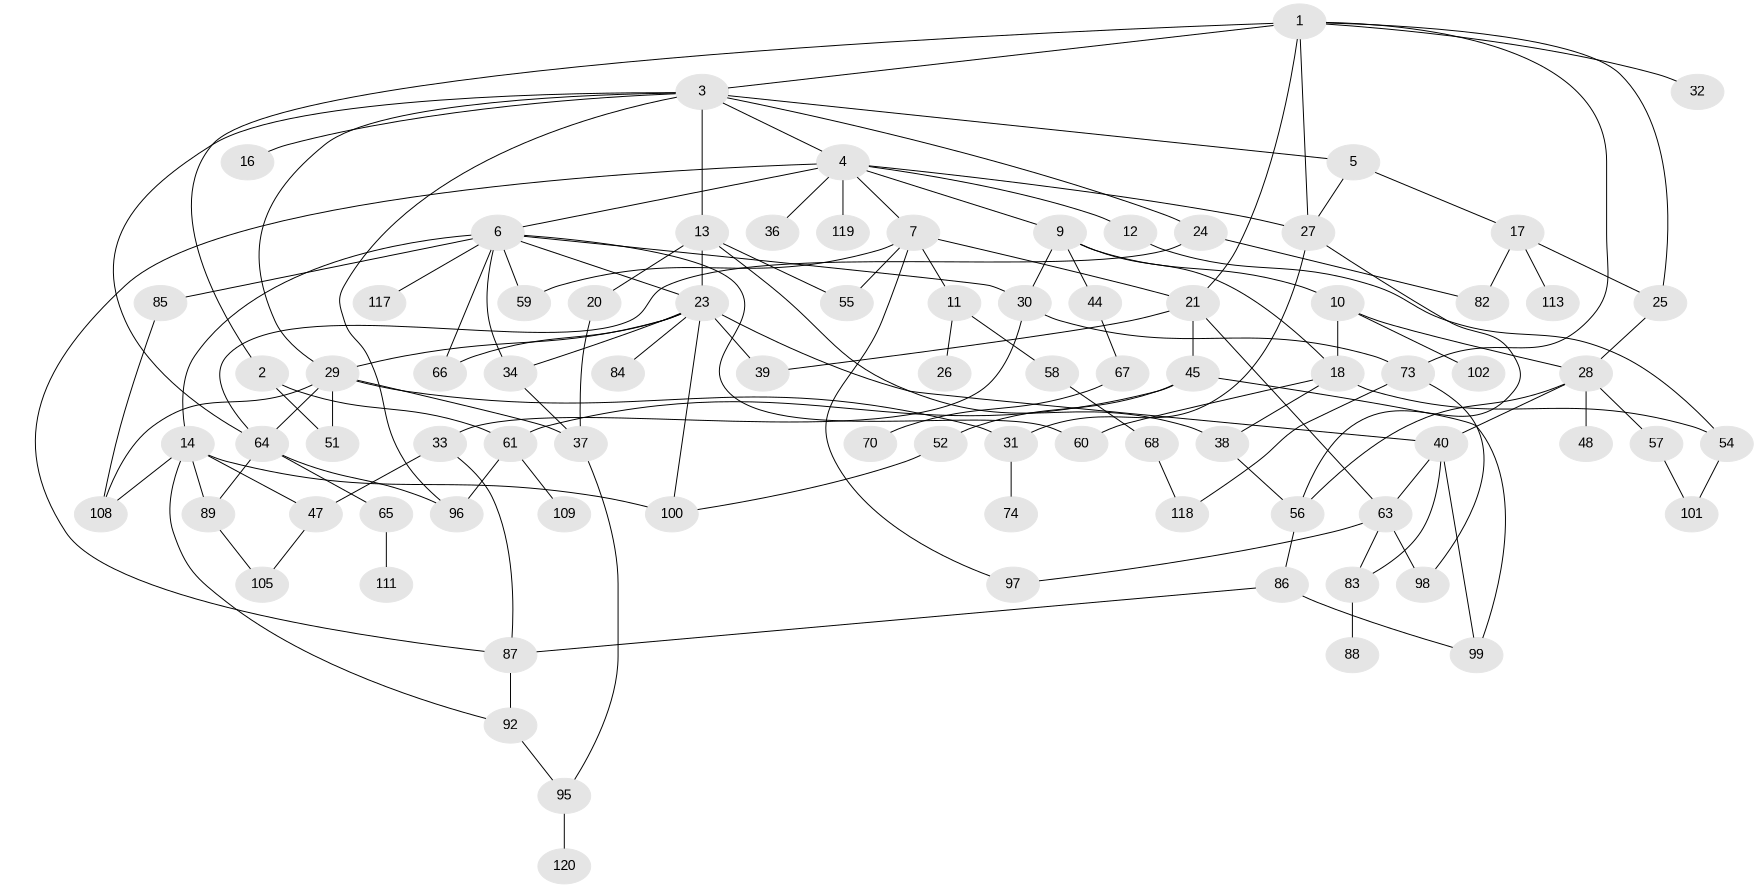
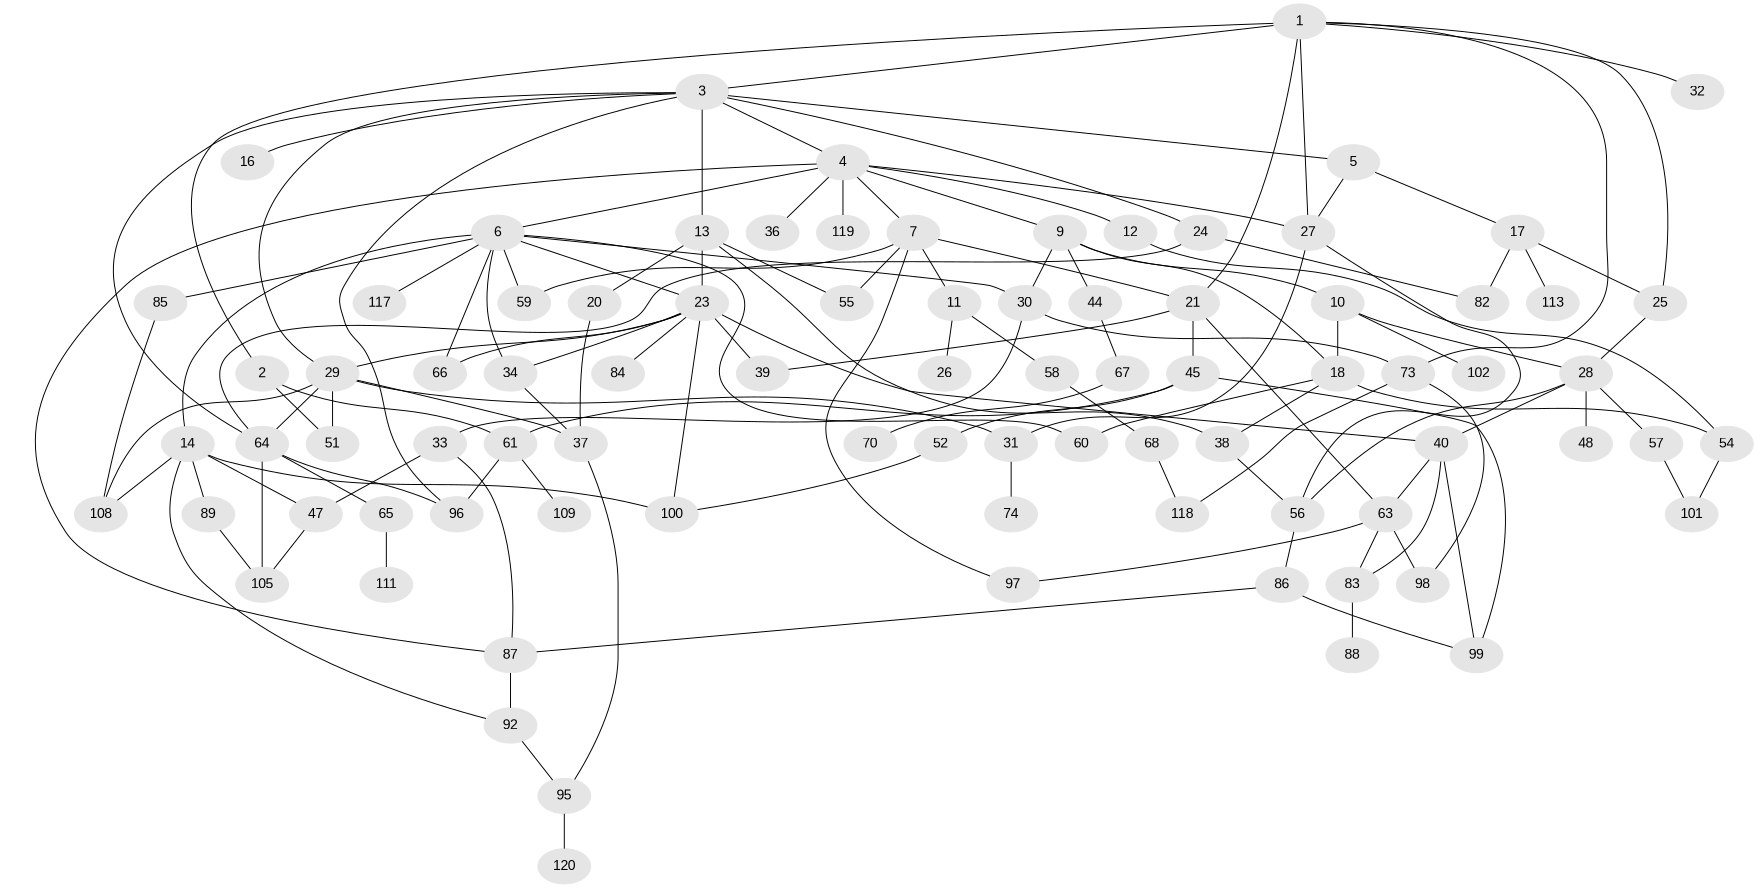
(235, 479) -> (262, 514)
